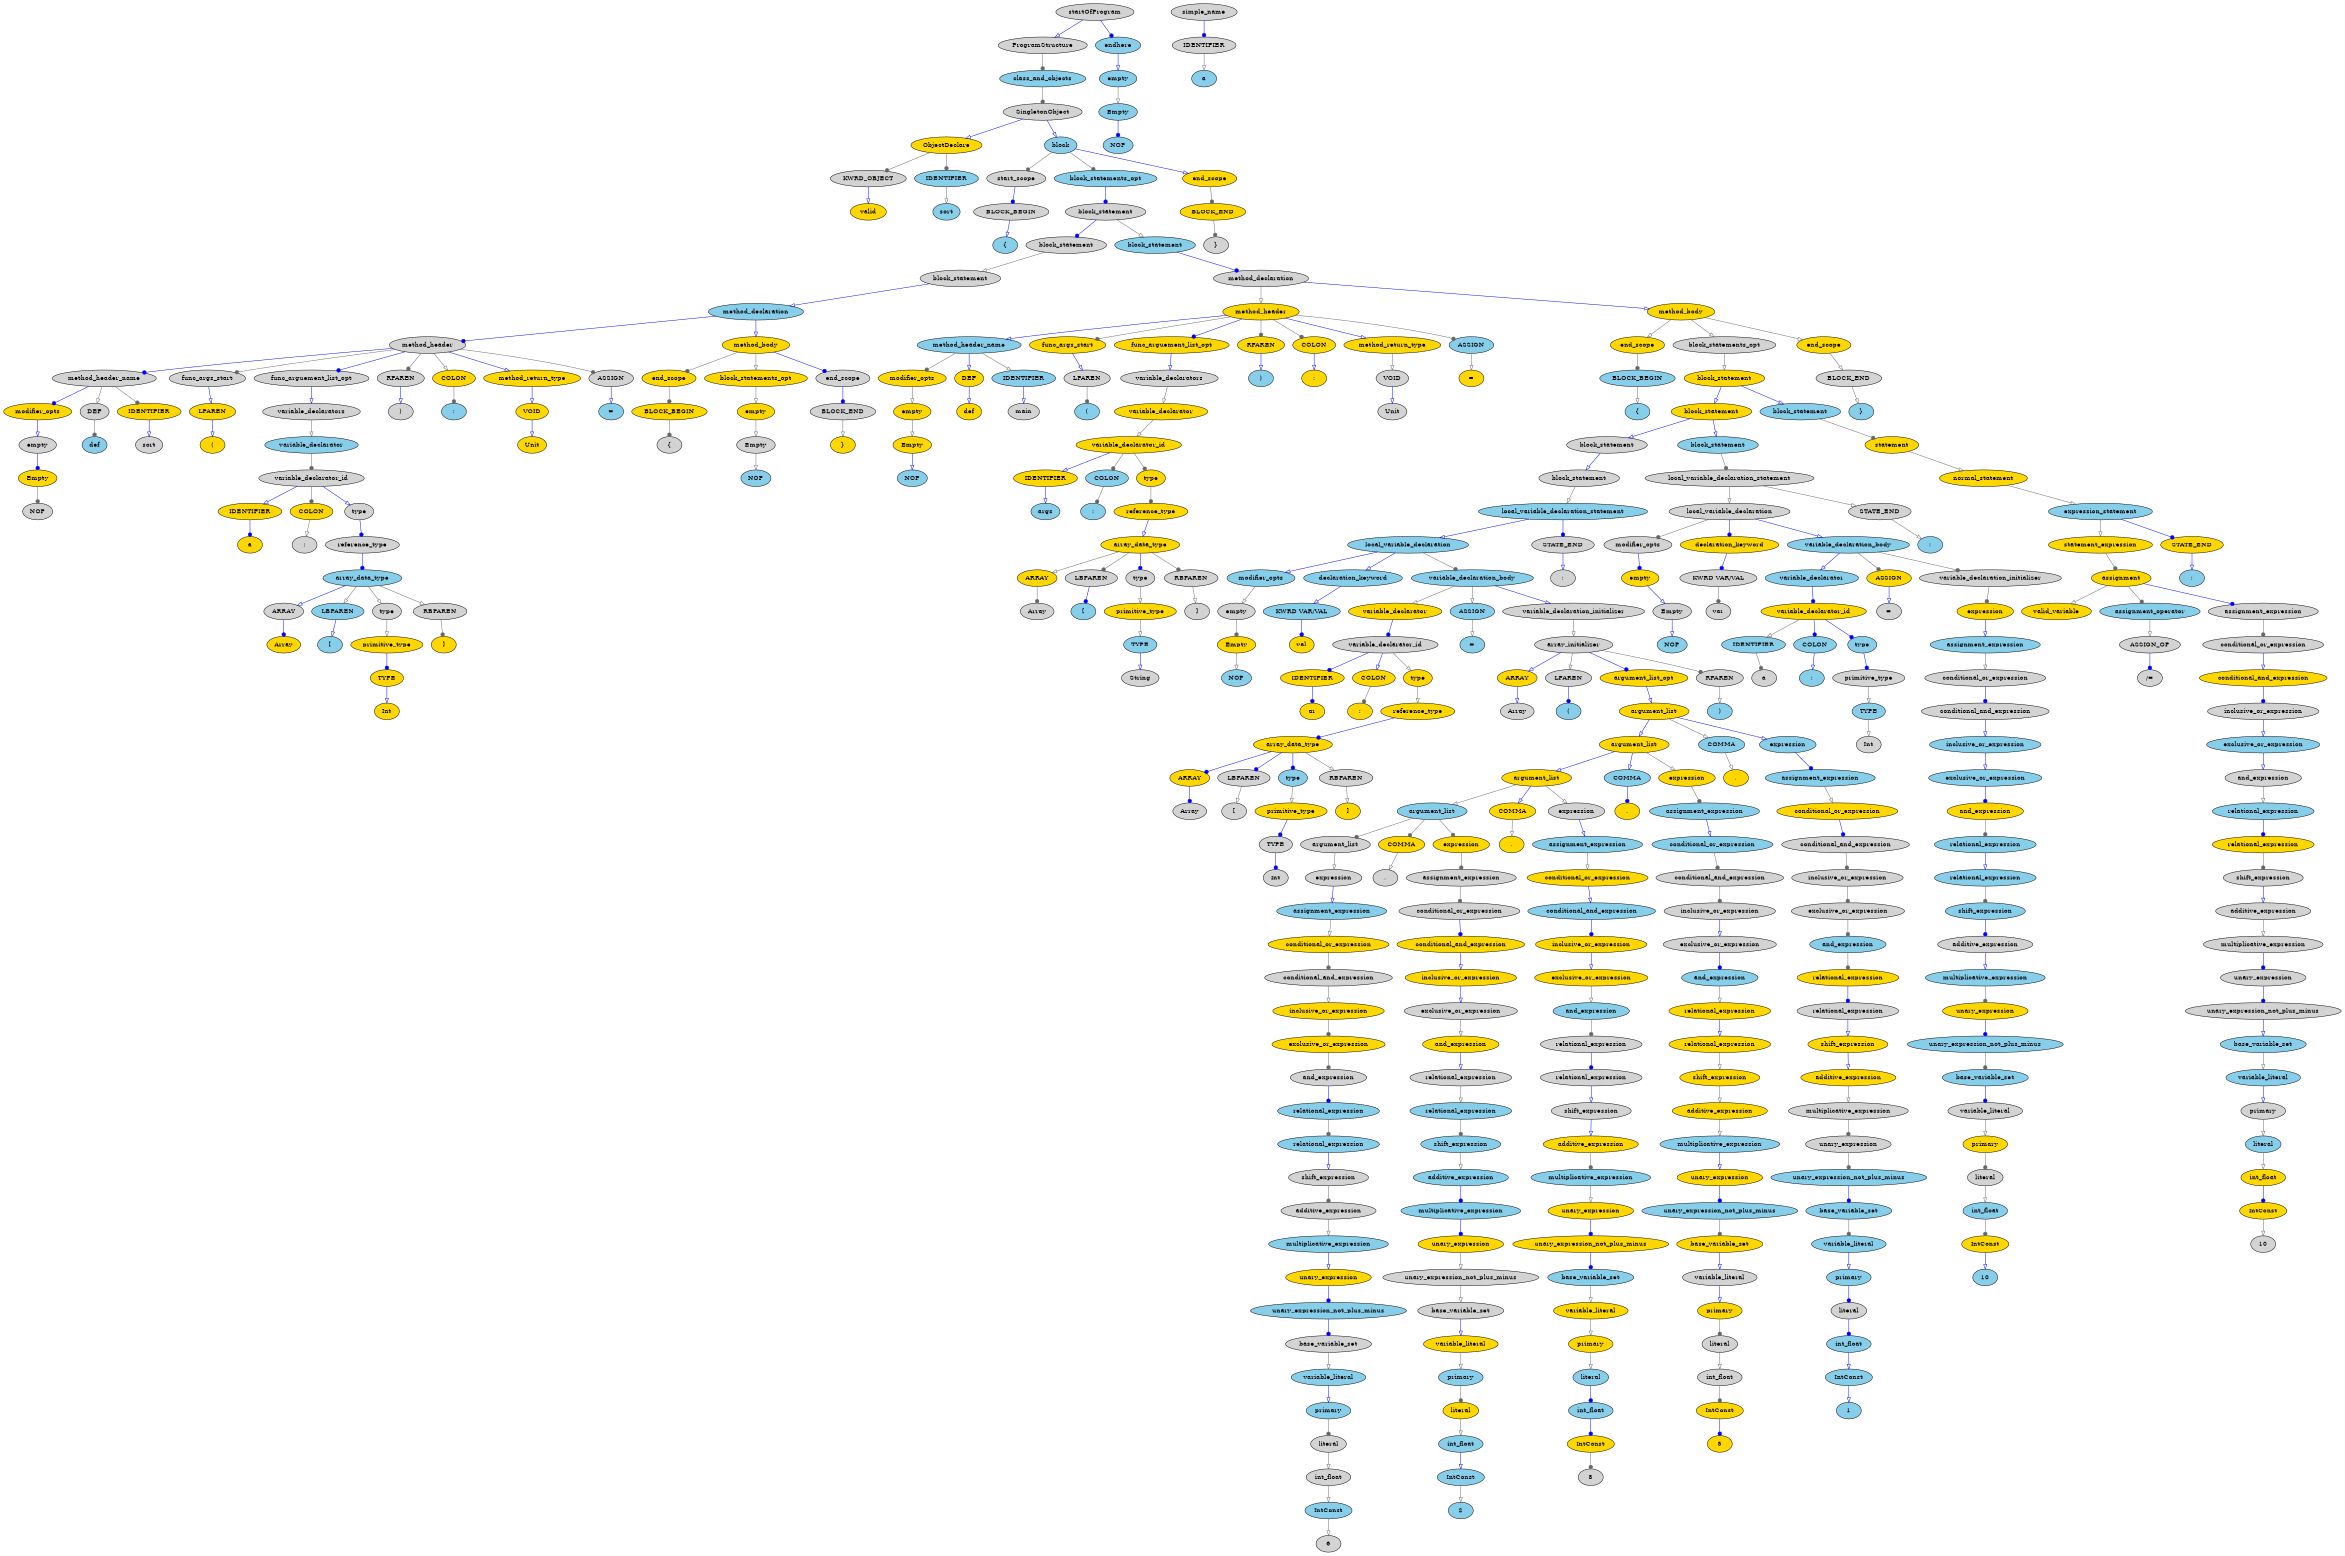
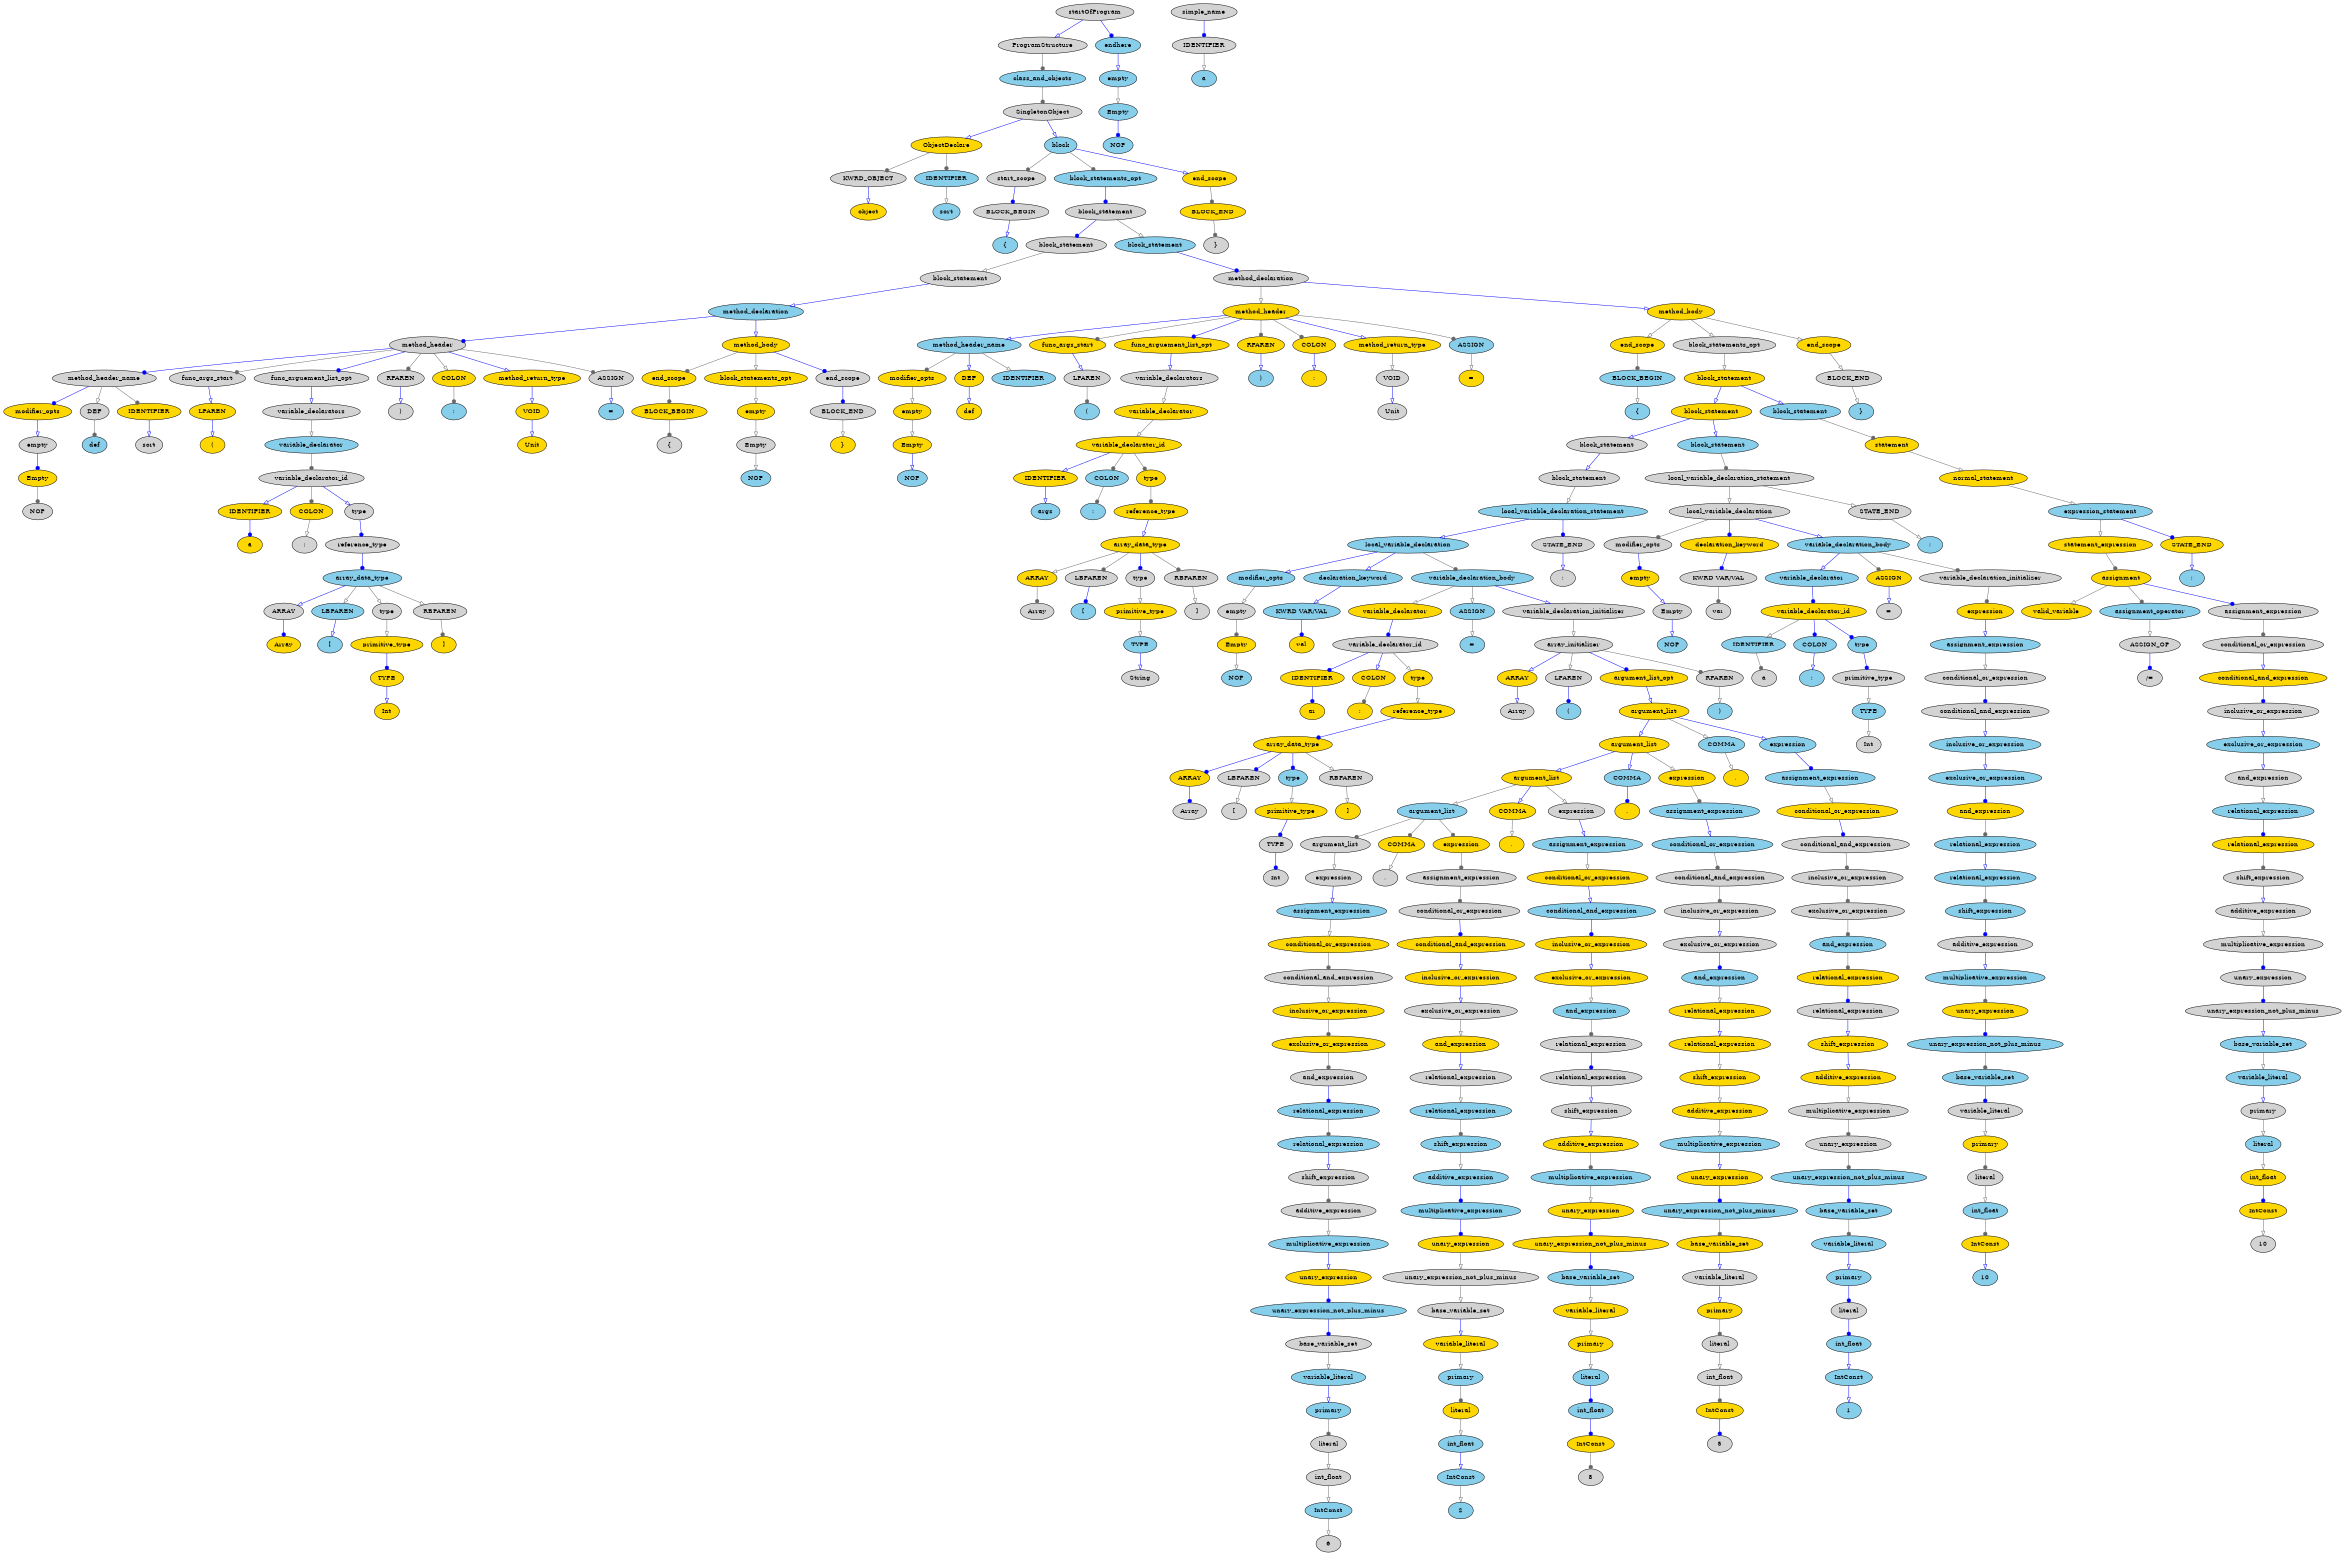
(868, 212) -> (868, 212)
(1024, 412) -> none
(1720, 1444) -> (1720, 1444)
